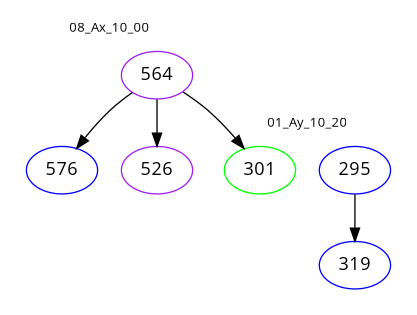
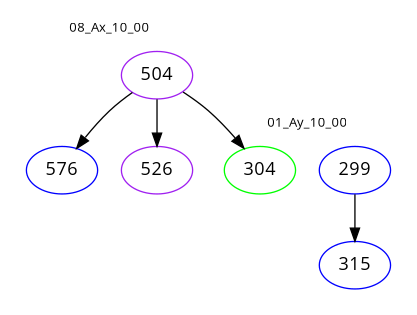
(157, 75) -> (157, 75)
(307, 123) -> (307, 123)
(260, 170) -> (260, 170)
(355, 170) -> (355, 170)
(355, 265) -> (355, 265)
